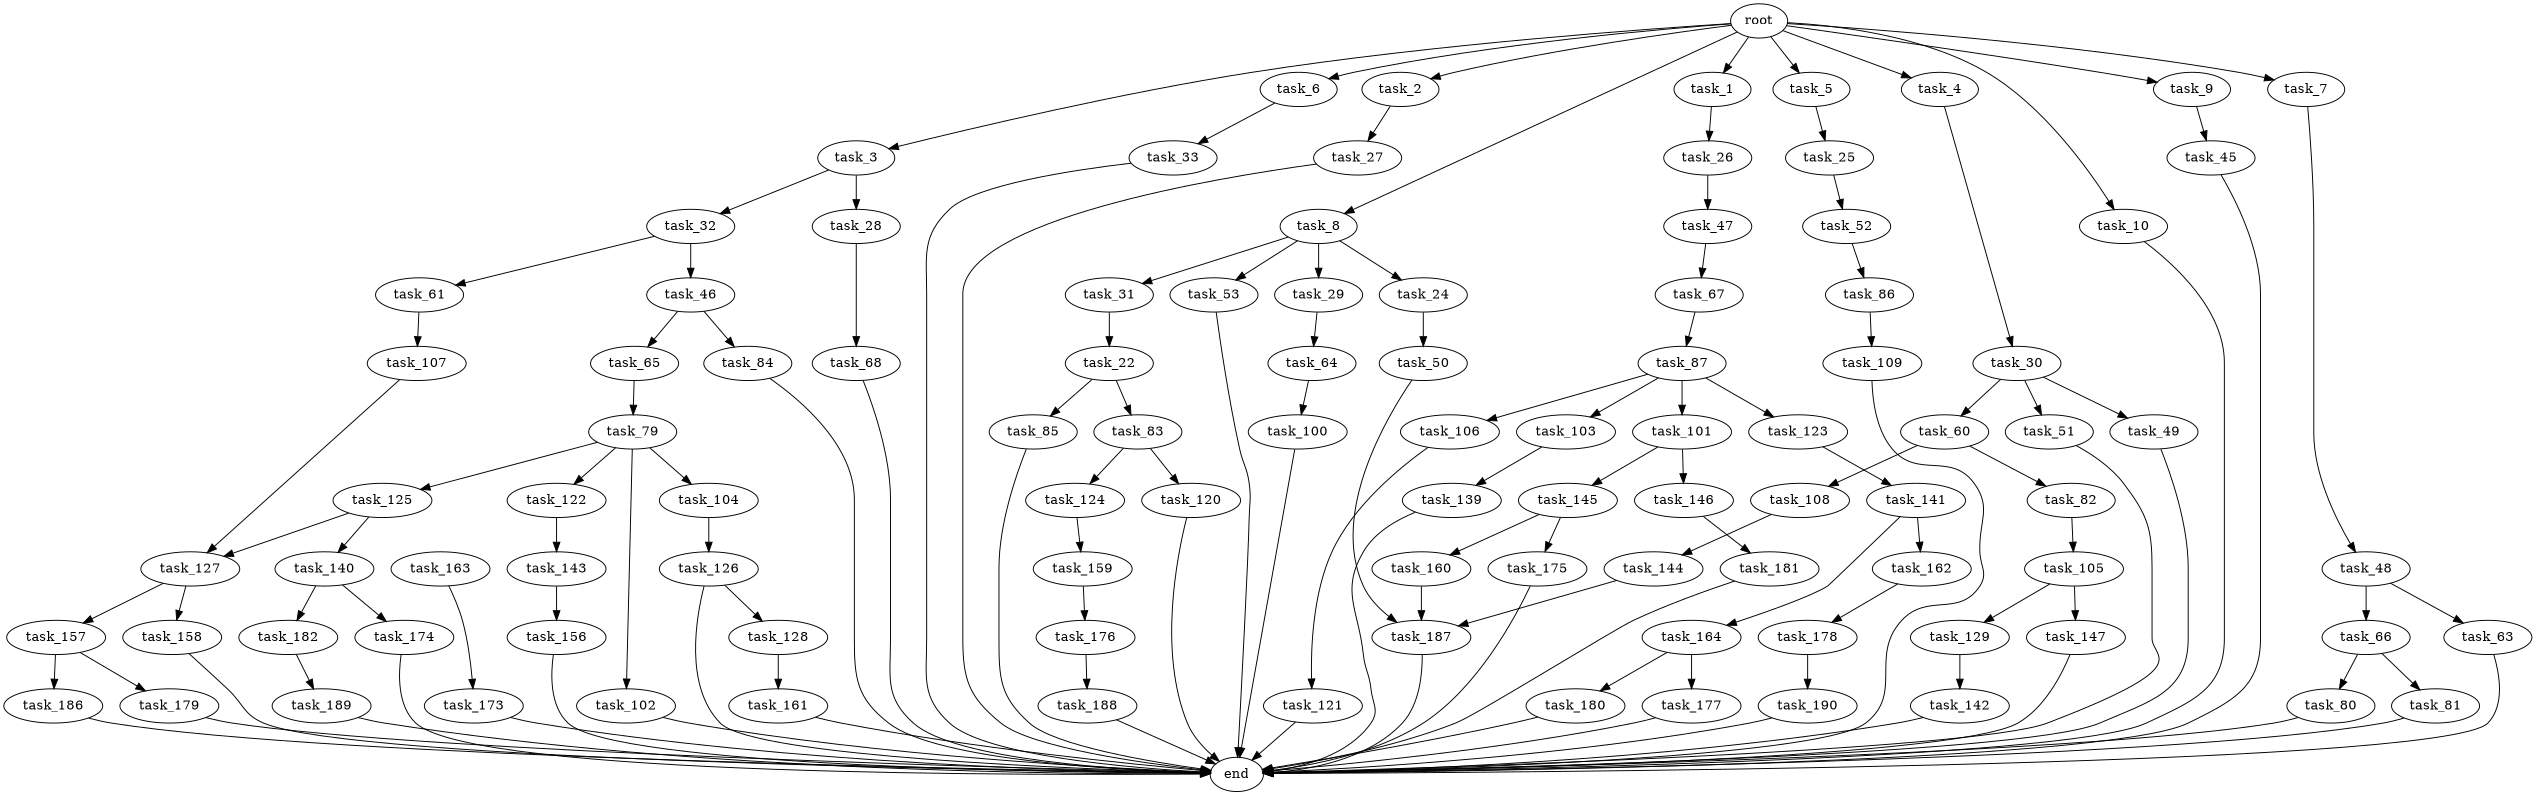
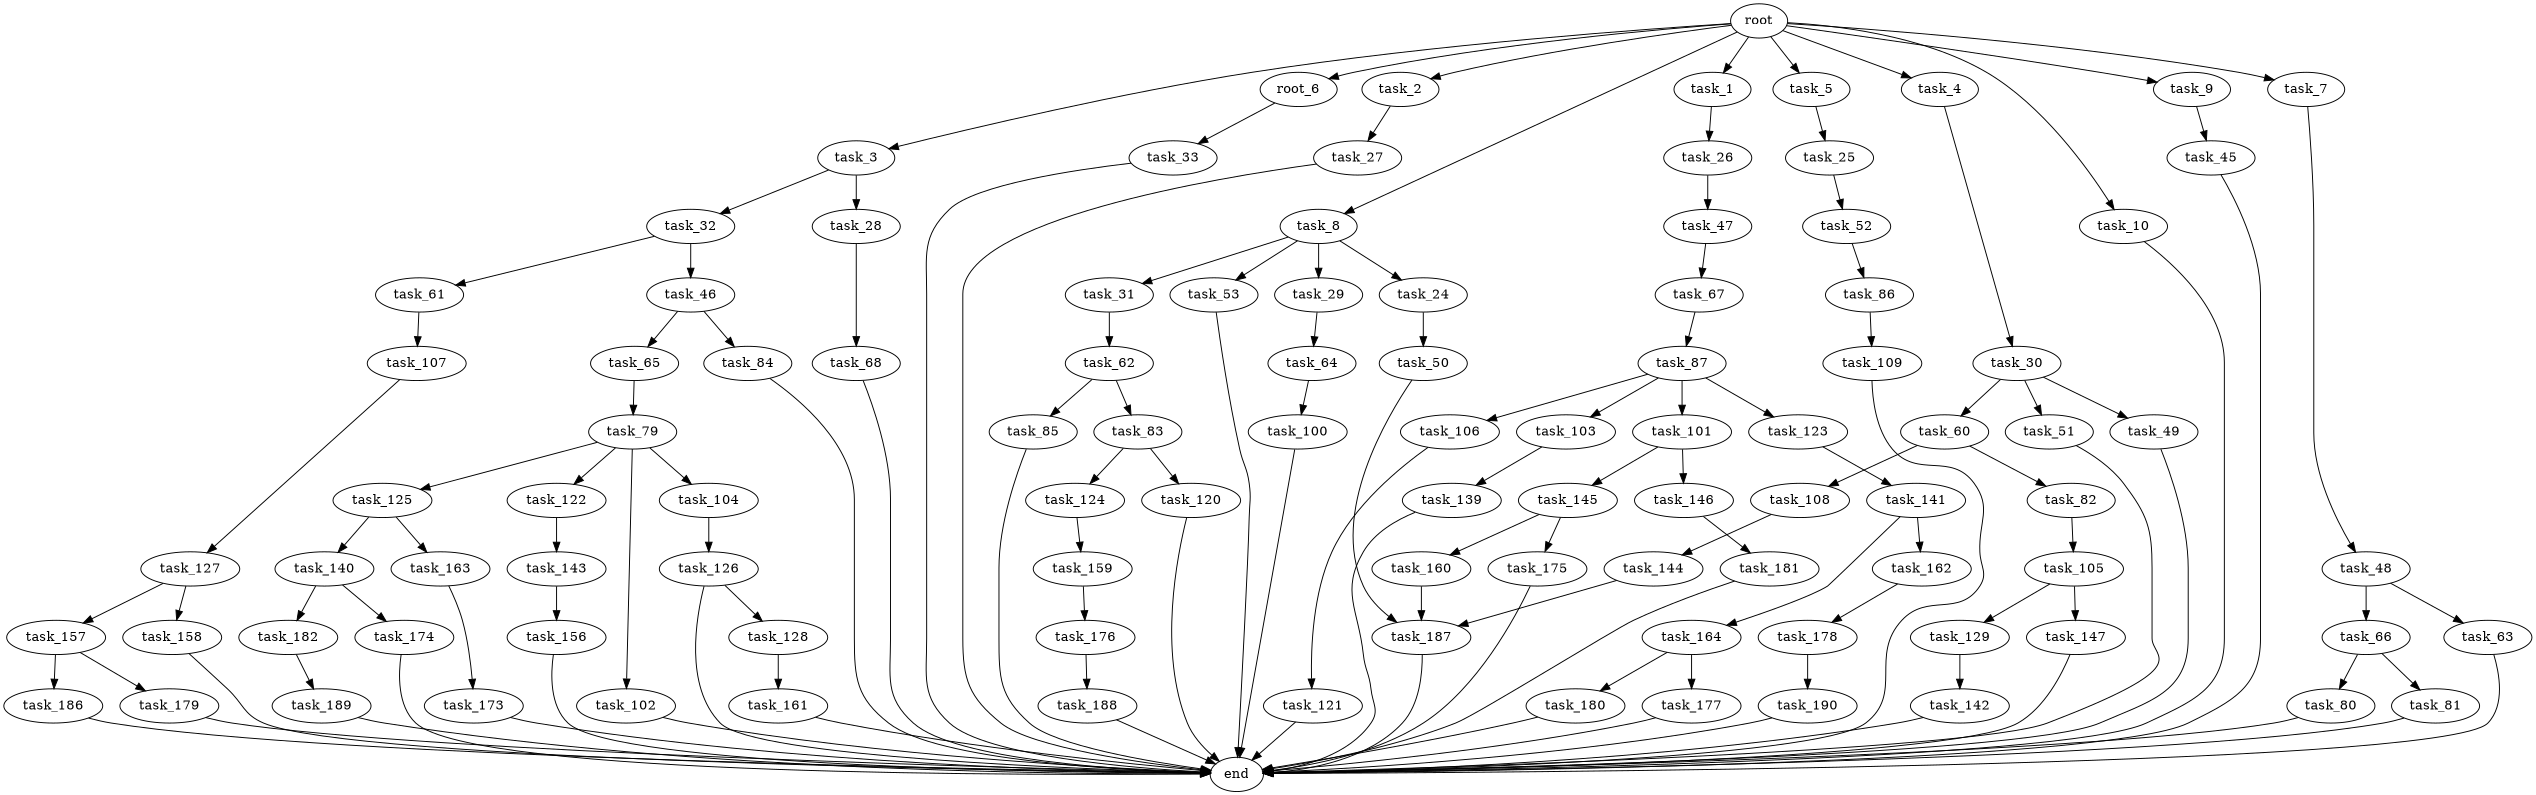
(1299, 89) -> (1299, 89)
(1109, 363) -> (1109, 363)
(291, 533) -> (408, 531)
